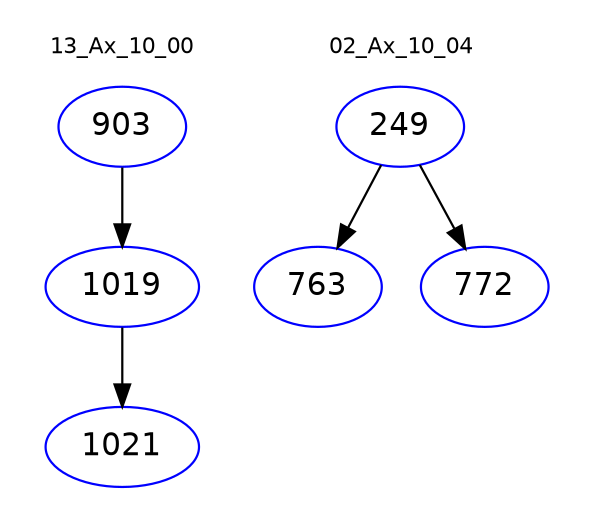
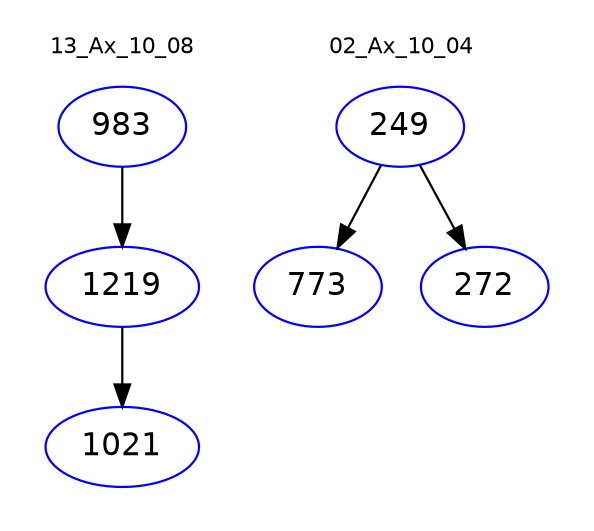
(122, 48) -> (122, 48)
(122, 127) -> (122, 127)
(122, 287) -> (122, 287)
(318, 287) -> (318, 287)
(485, 287) -> (485, 287)
